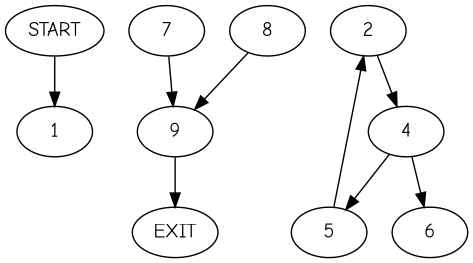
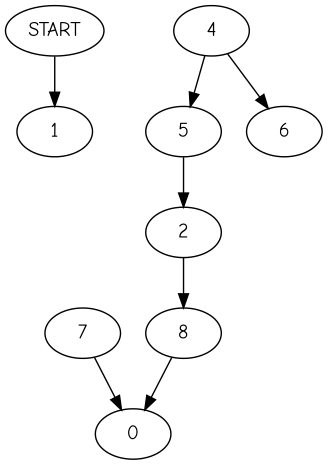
(385, 74) -> (184, 276)
(175, 132) -> (133, 434)
(175, 232) -> none
